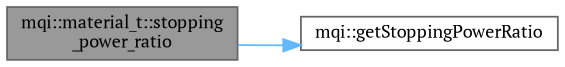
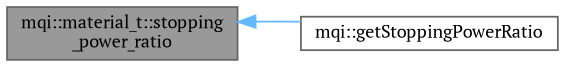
(261, 45) -> (278, 22)
